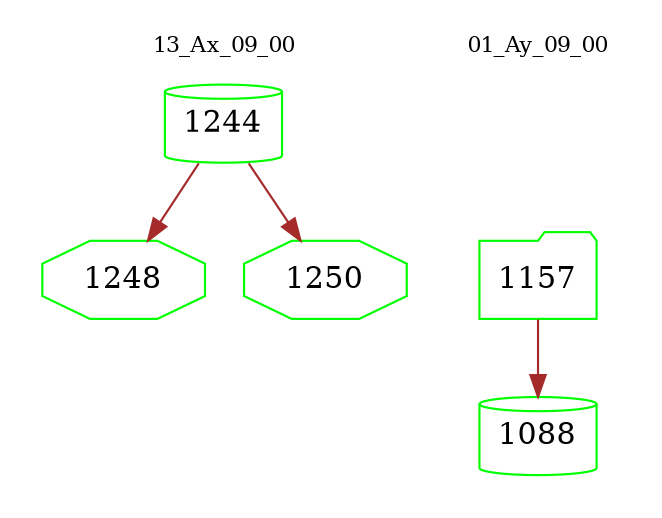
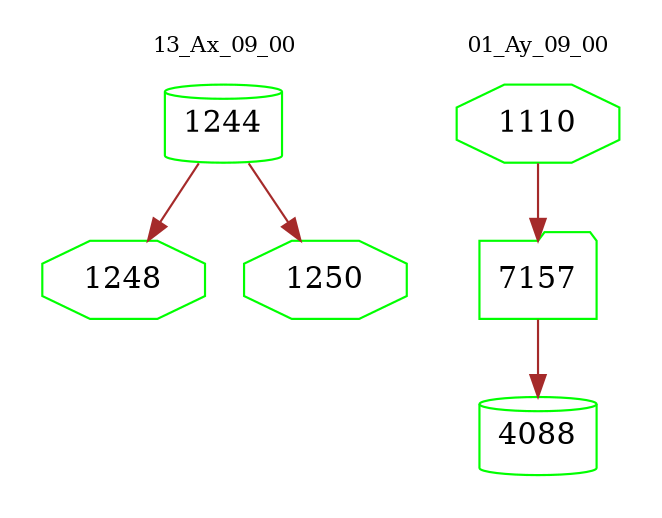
none -> (538, 124)
(538, 280) -> (538, 280)
(538, 436) -> (538, 436)
